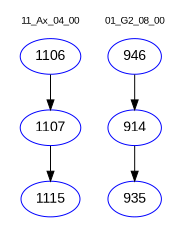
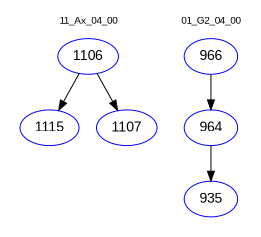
(135, 21) -> (211, 21)
(135, 56) -> (211, 56)
(135, 128) -> (211, 128)
(51, 159) -> (71, 87)
